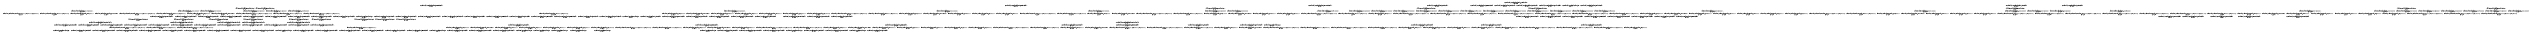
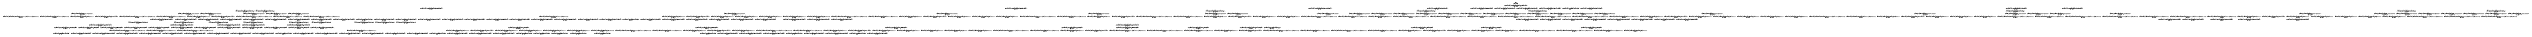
none -> (1516, 3)
